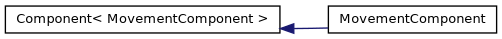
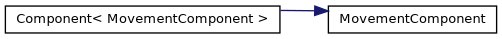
(311, 28) -> (298, 11)
